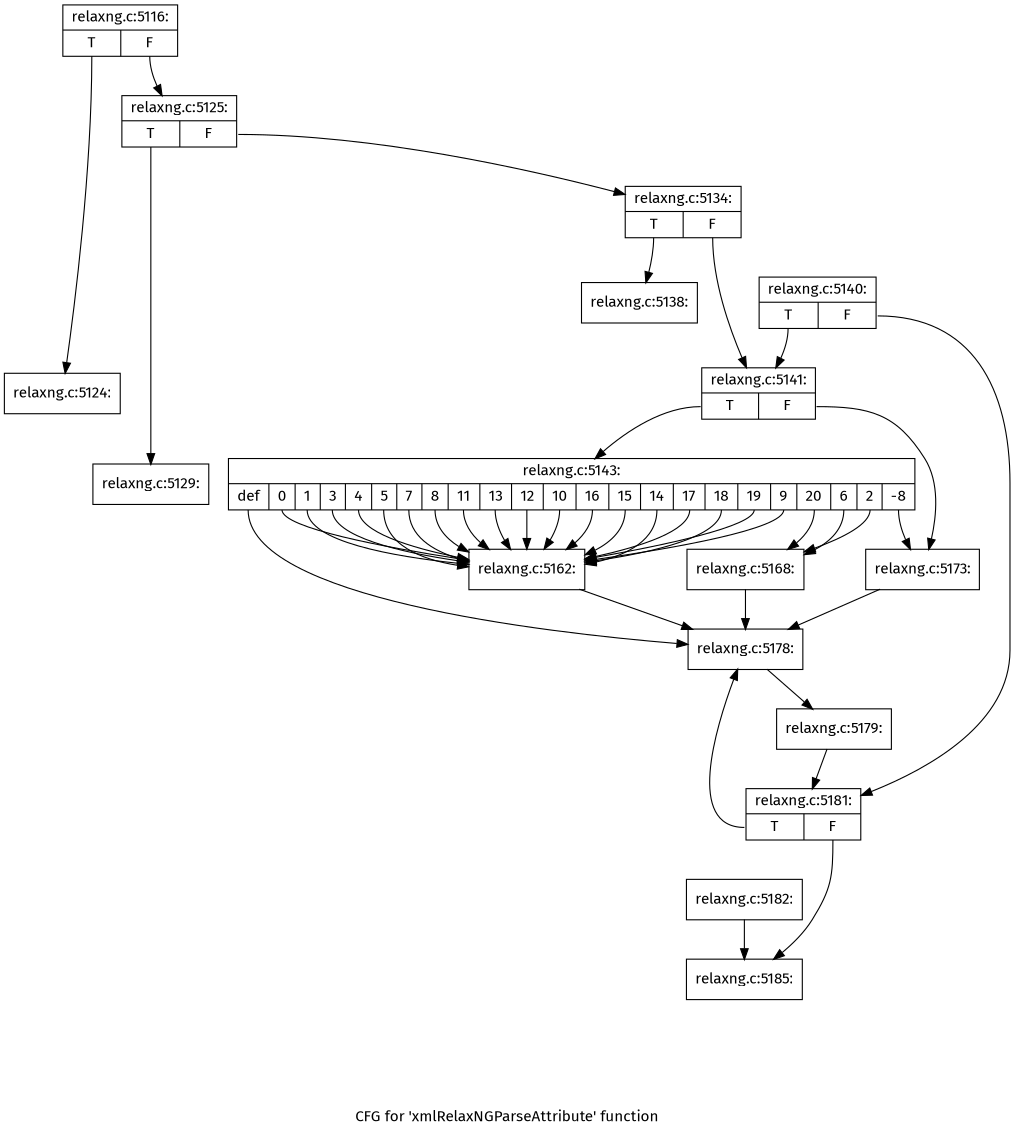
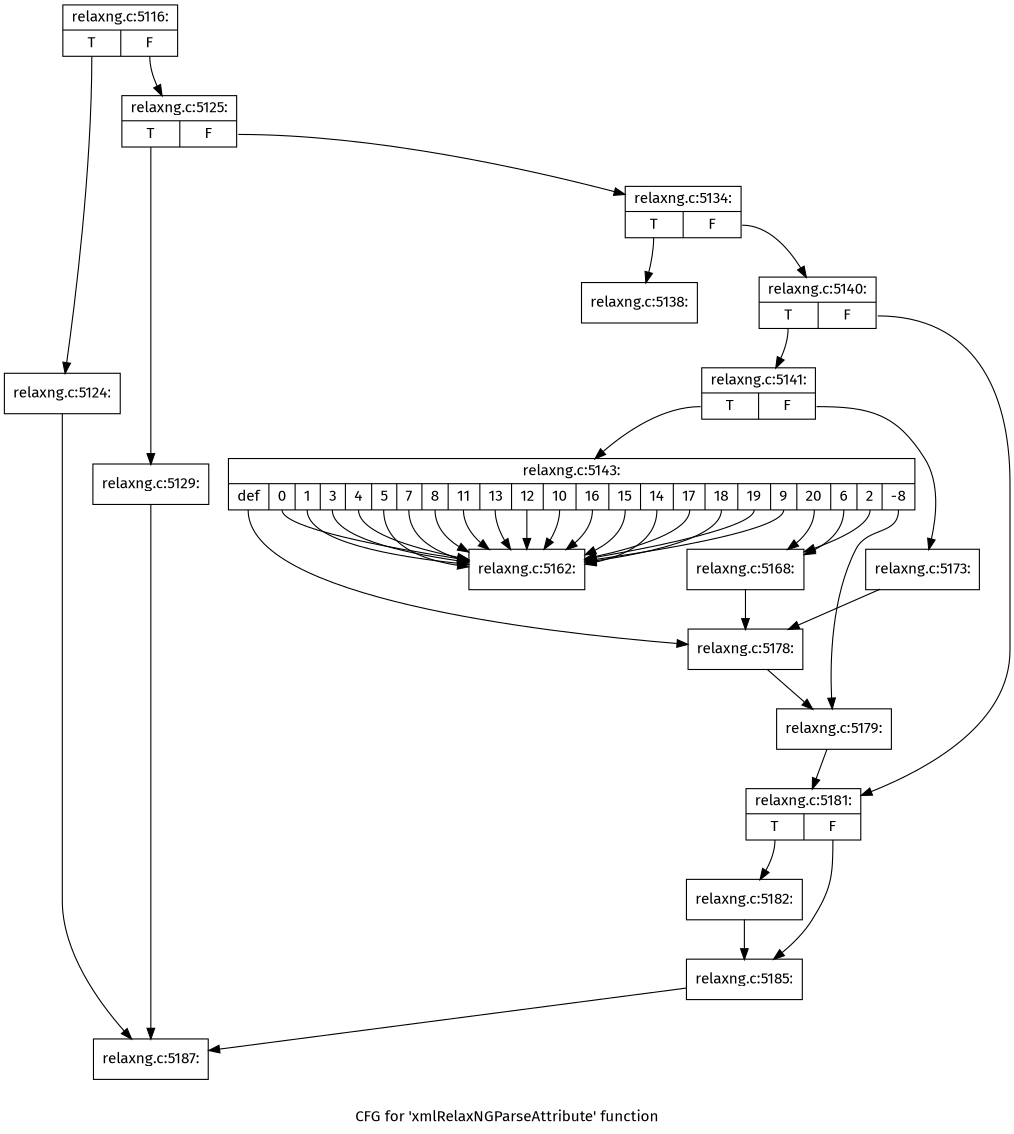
(722, 299) -> (777, 239)
(901, 525) -> (841, 592)
(631, 607) -> none
(712, 761) -> (772, 856)
none -> (151, 1059)
